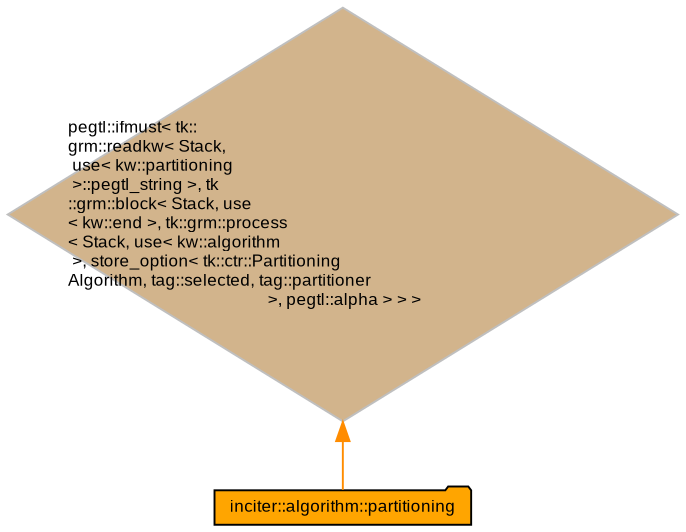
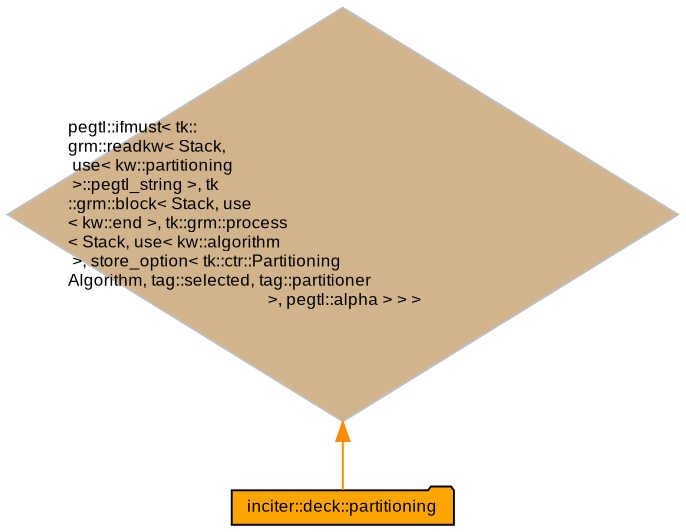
(343, 508) -> (343, 508)
